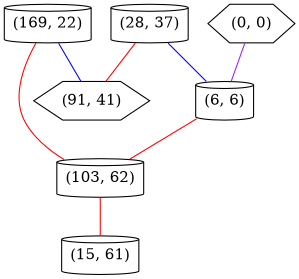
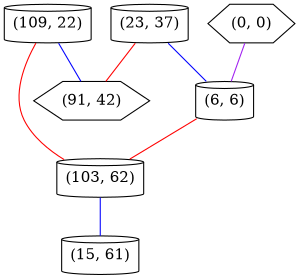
(48, 24) -> (48, 24)
(150, 24) -> (150, 24)
(92, 101) -> (92, 101)
(100, 217) -> (100, 217)
